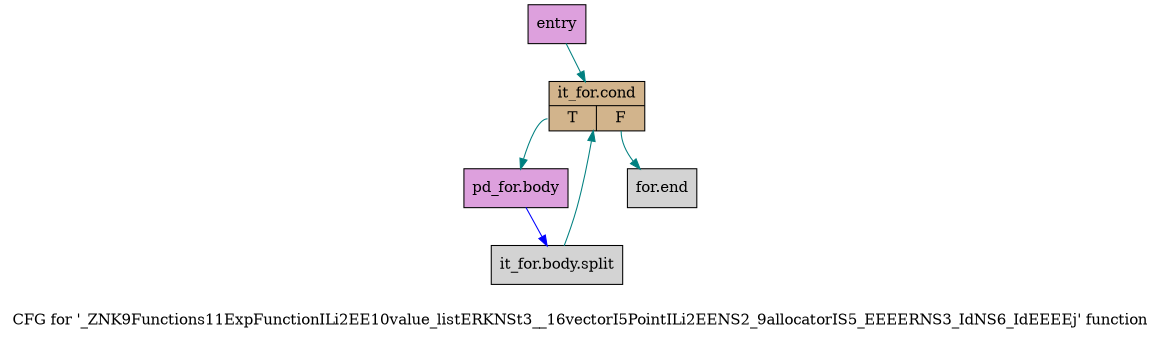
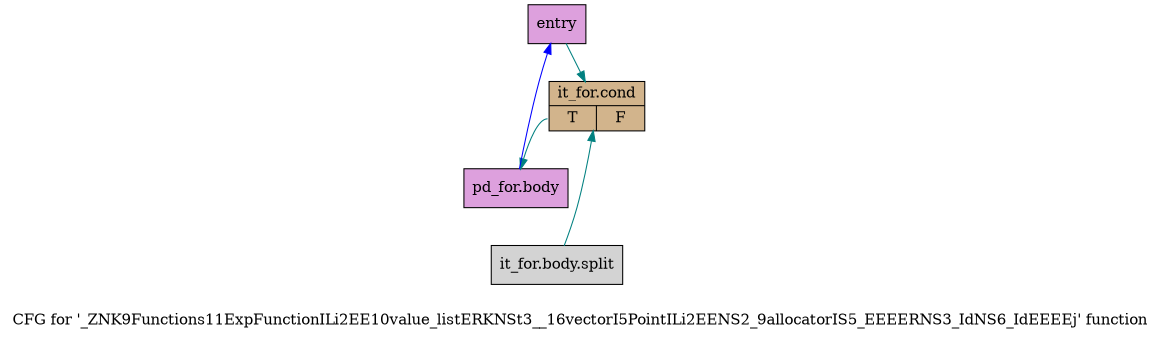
(662, 188) -> none
(534, 222) -> (532, 111)
